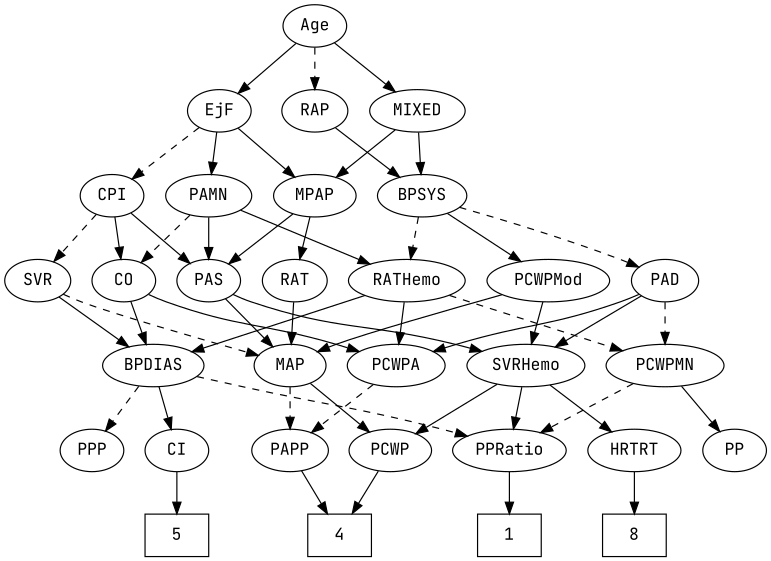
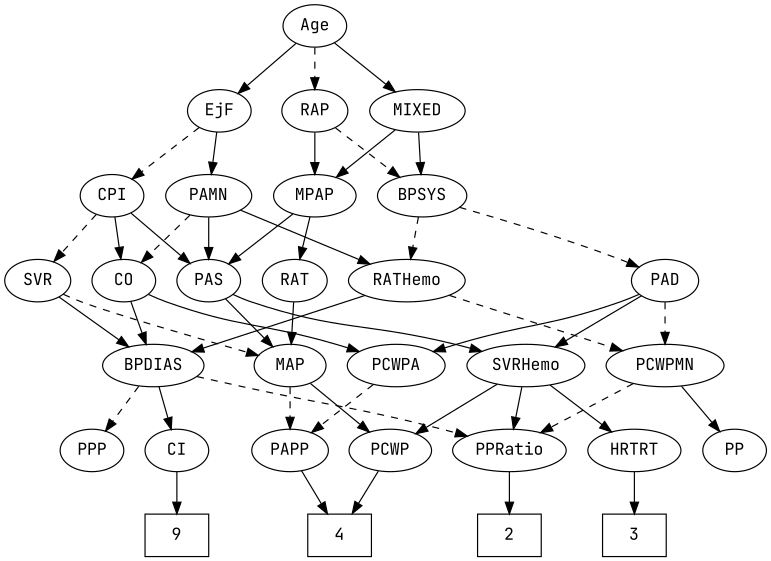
(360, 147) -> (360, 147)
(262, 149) -> (315, 148)
(548, 281) -> none
(402, 316) -> none
(177, 535) -> (177, 535)
(509, 535) -> (509, 535)
(634, 535) -> (634, 535)
